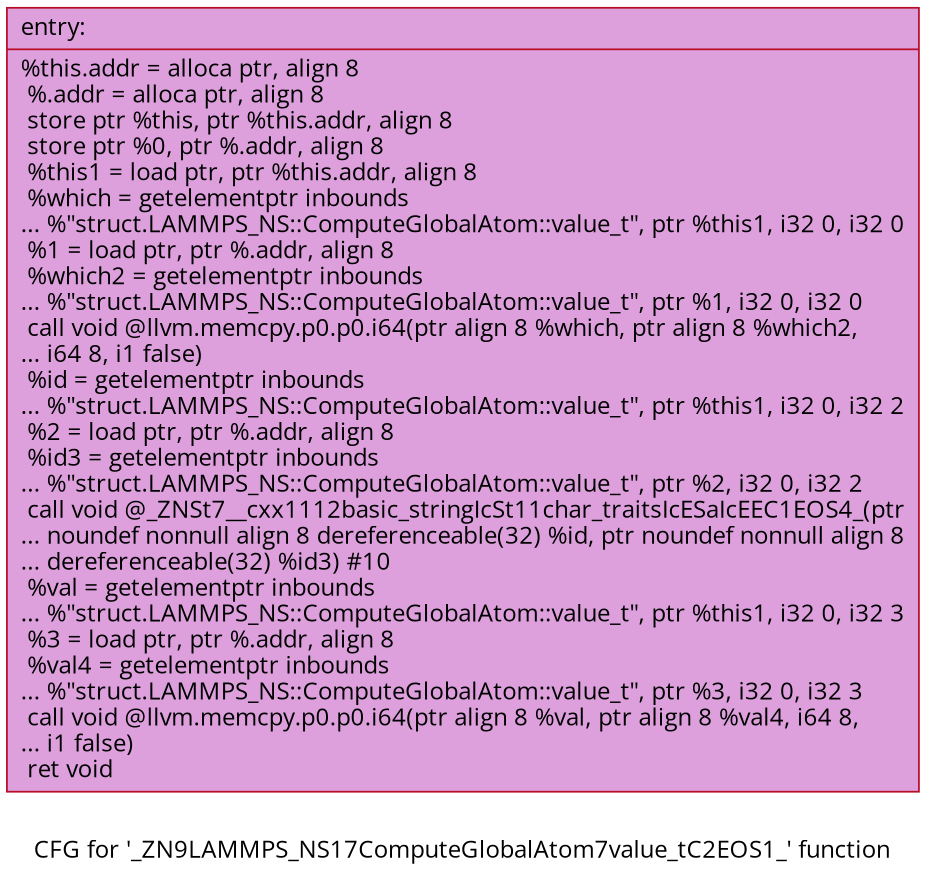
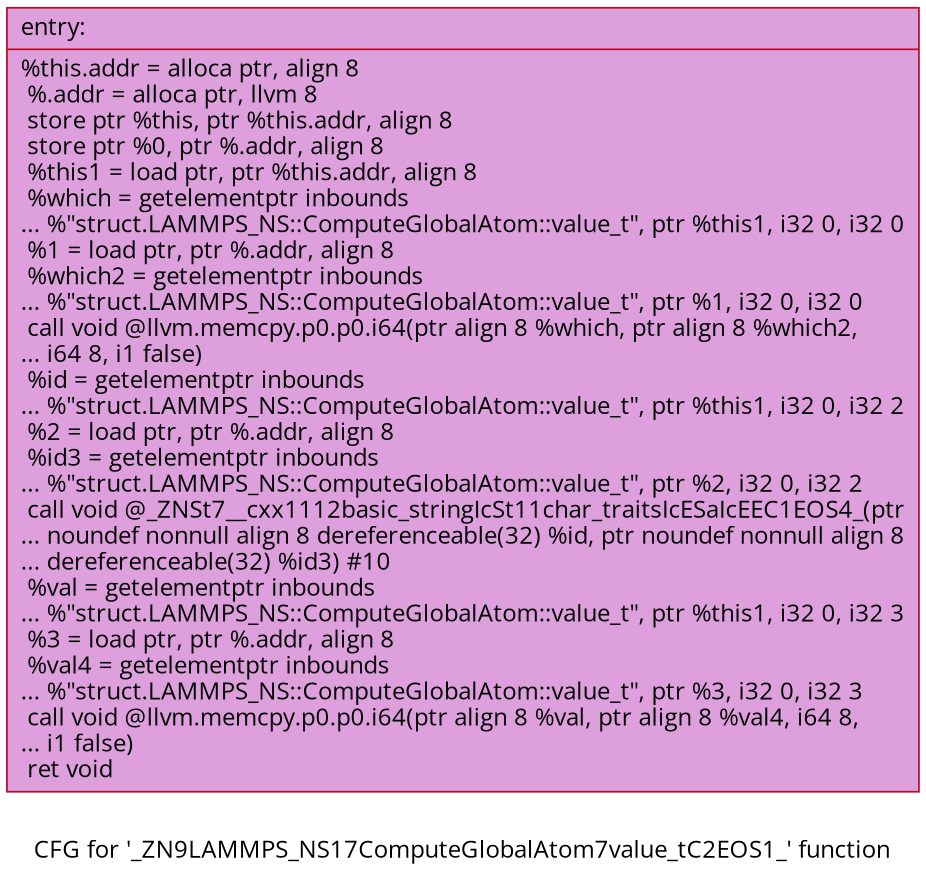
(173, 95) -> (170, 95)
